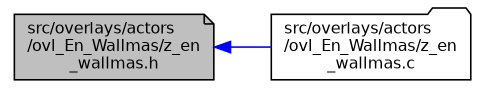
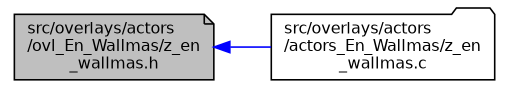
(371, 47) -> (383, 47)
